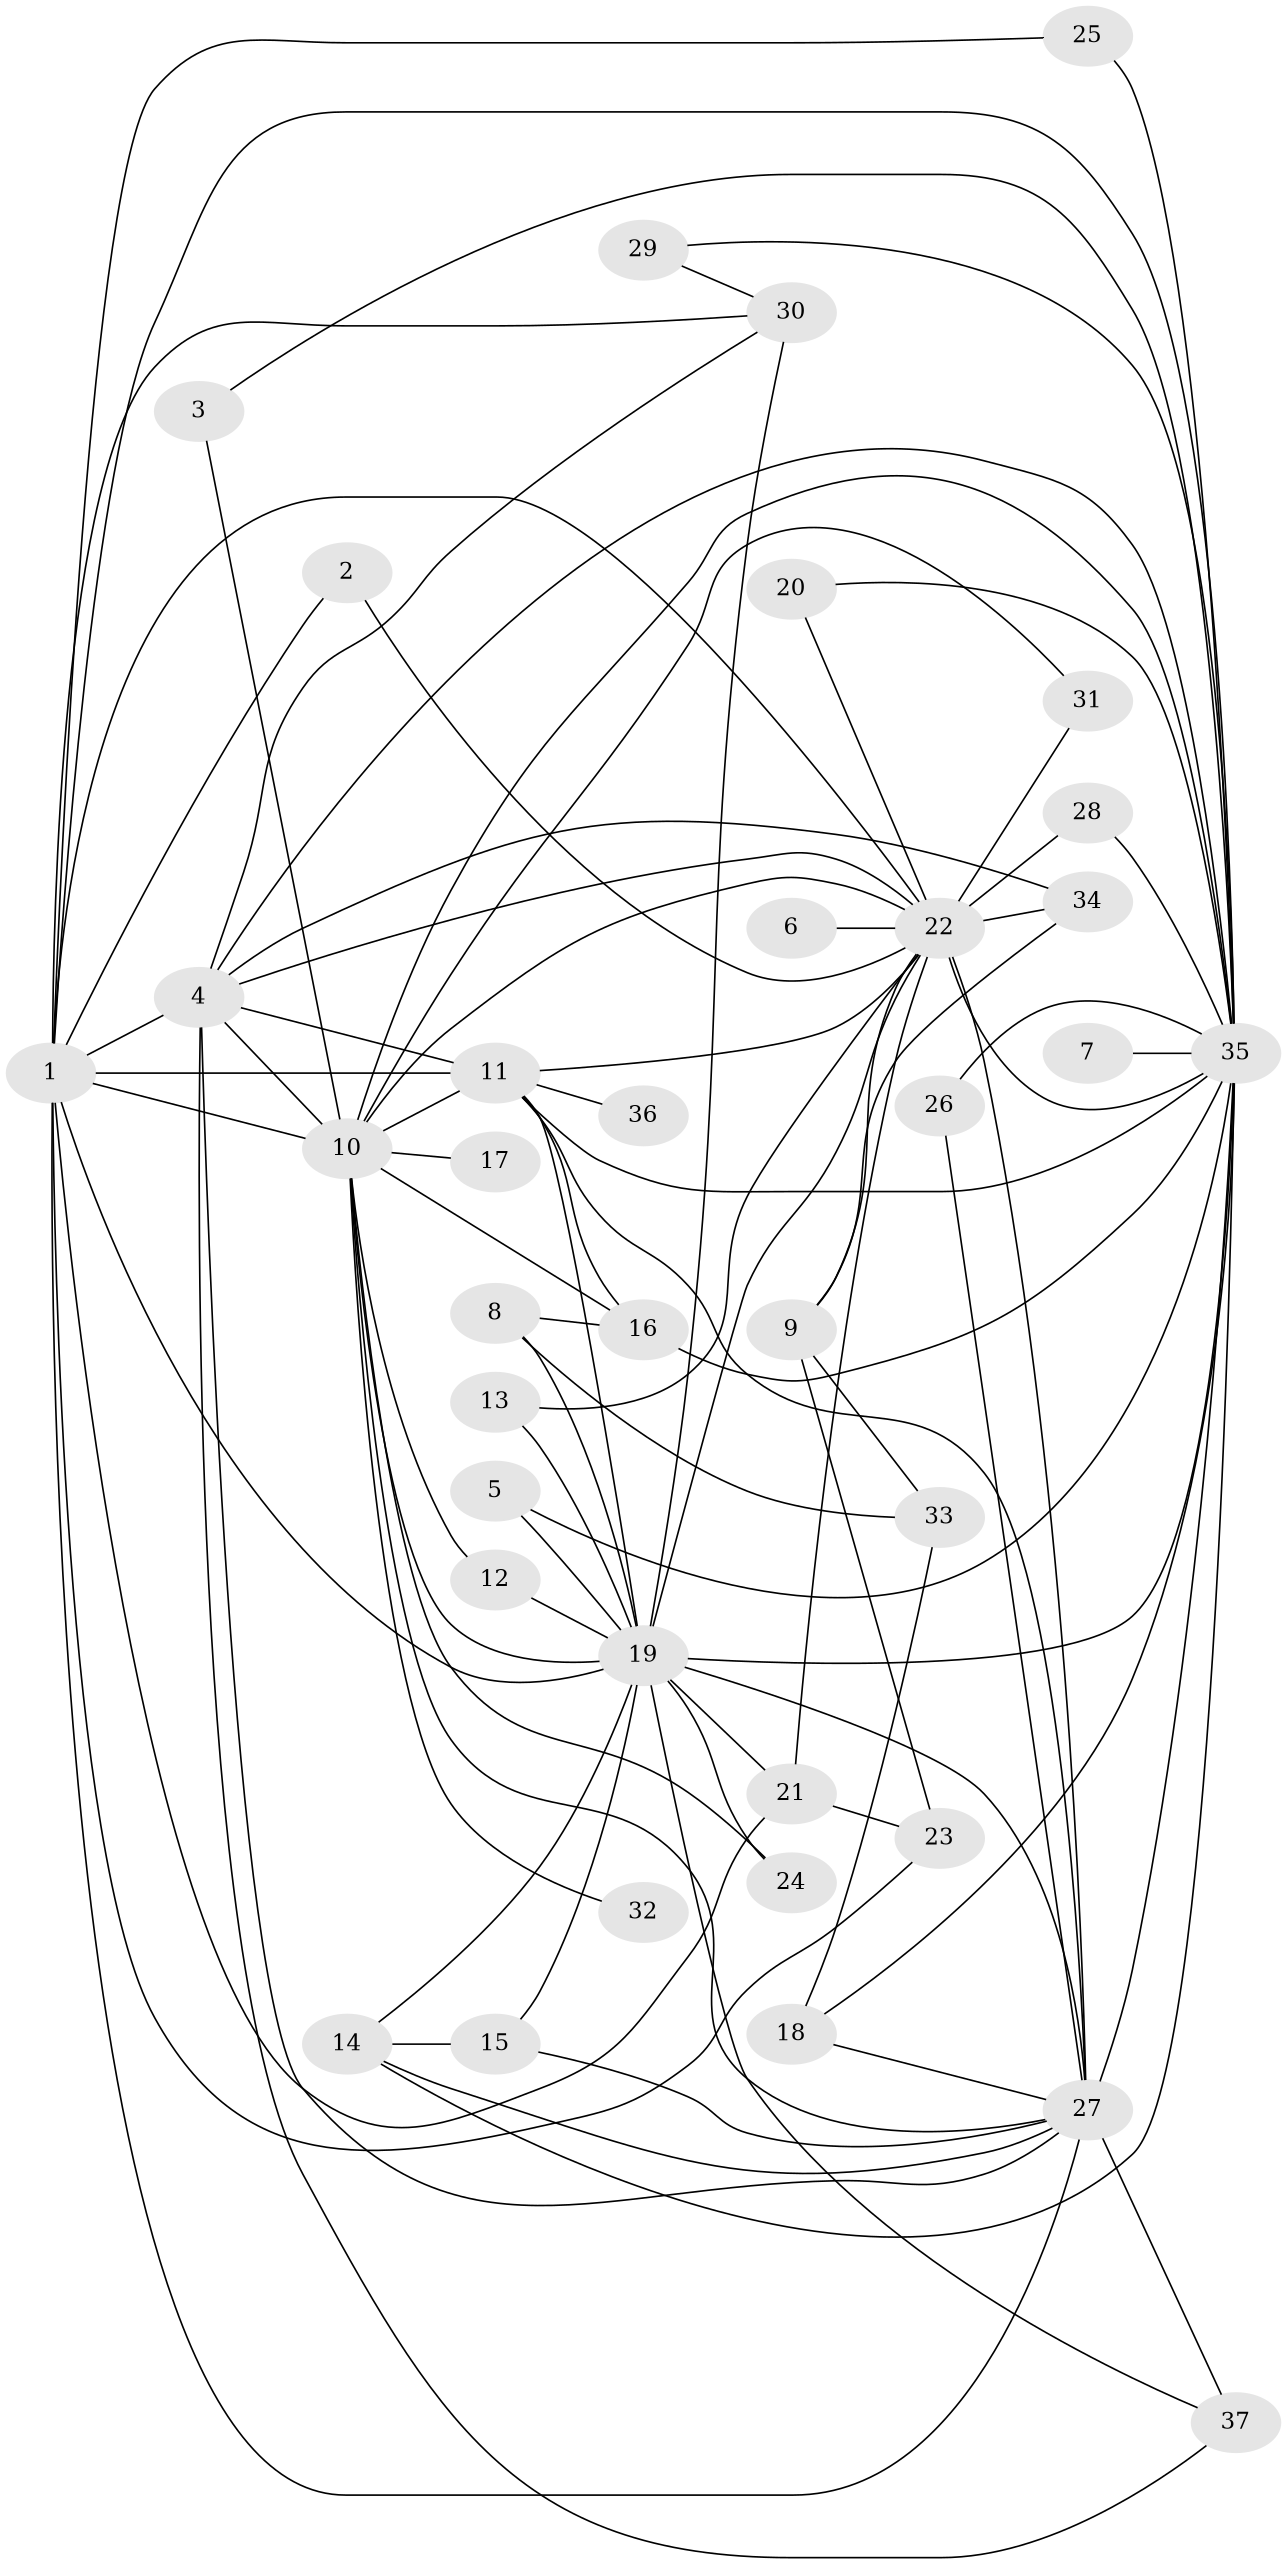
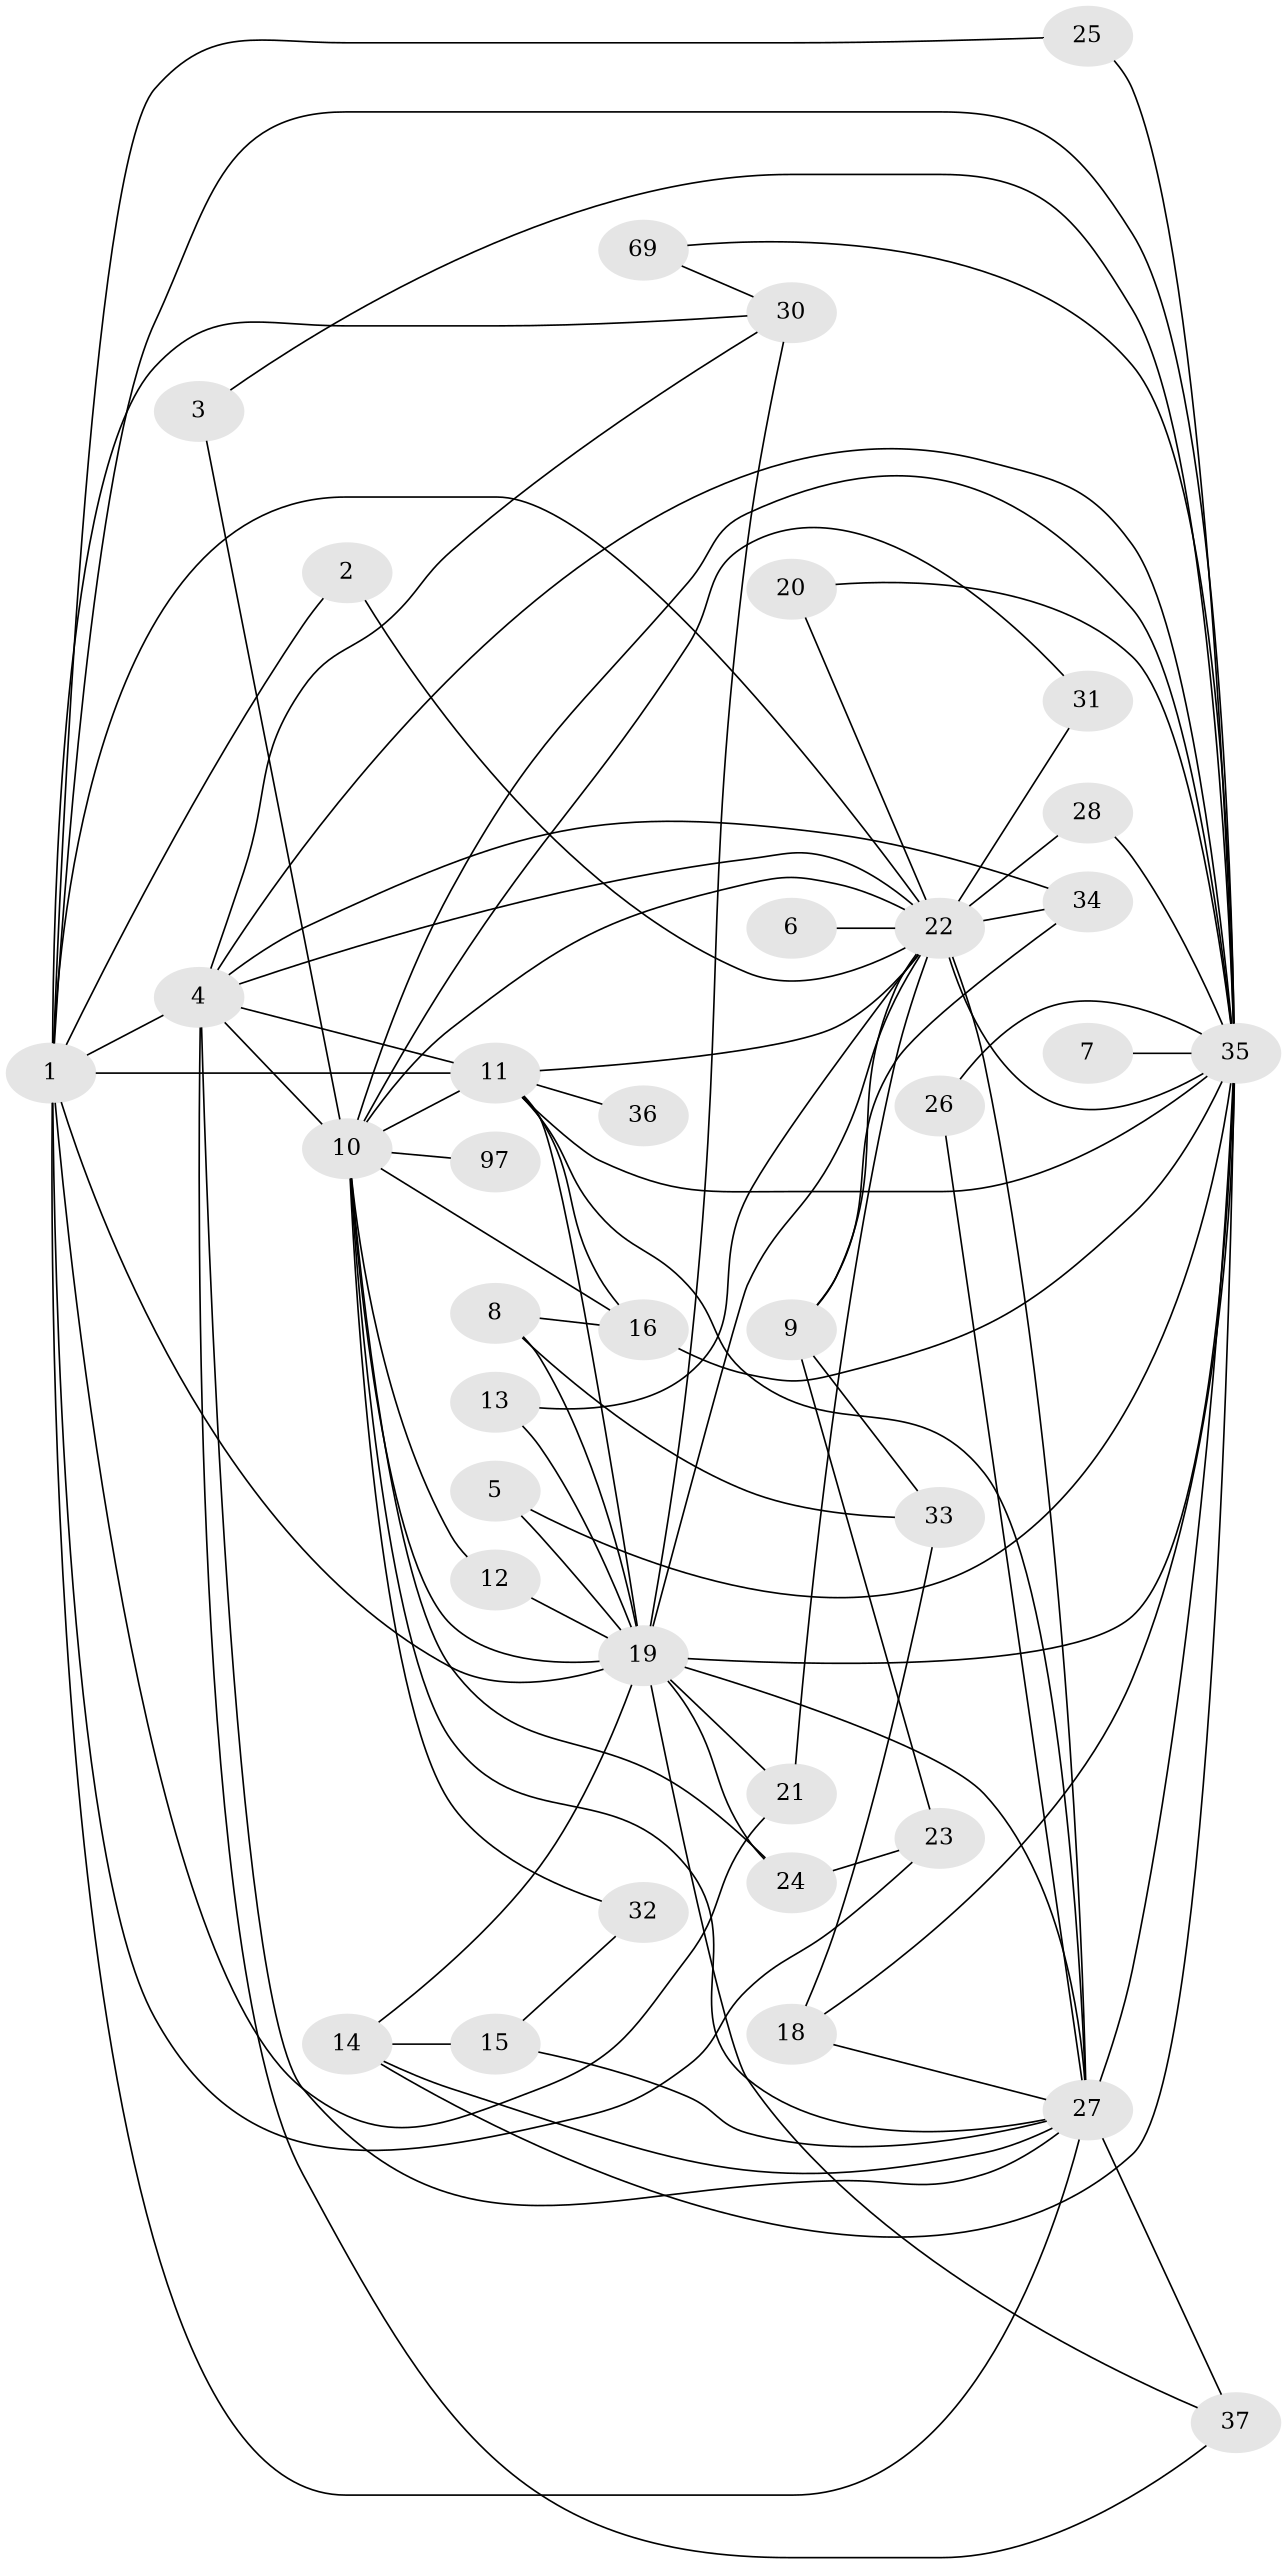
(644, 250) -> (644, 250)
(189, 1108) -> none
(495, 1162) -> (495, 1162)
(858, 1814) -> (868, 1860)
(594, 1858) -> (569, 1978)
